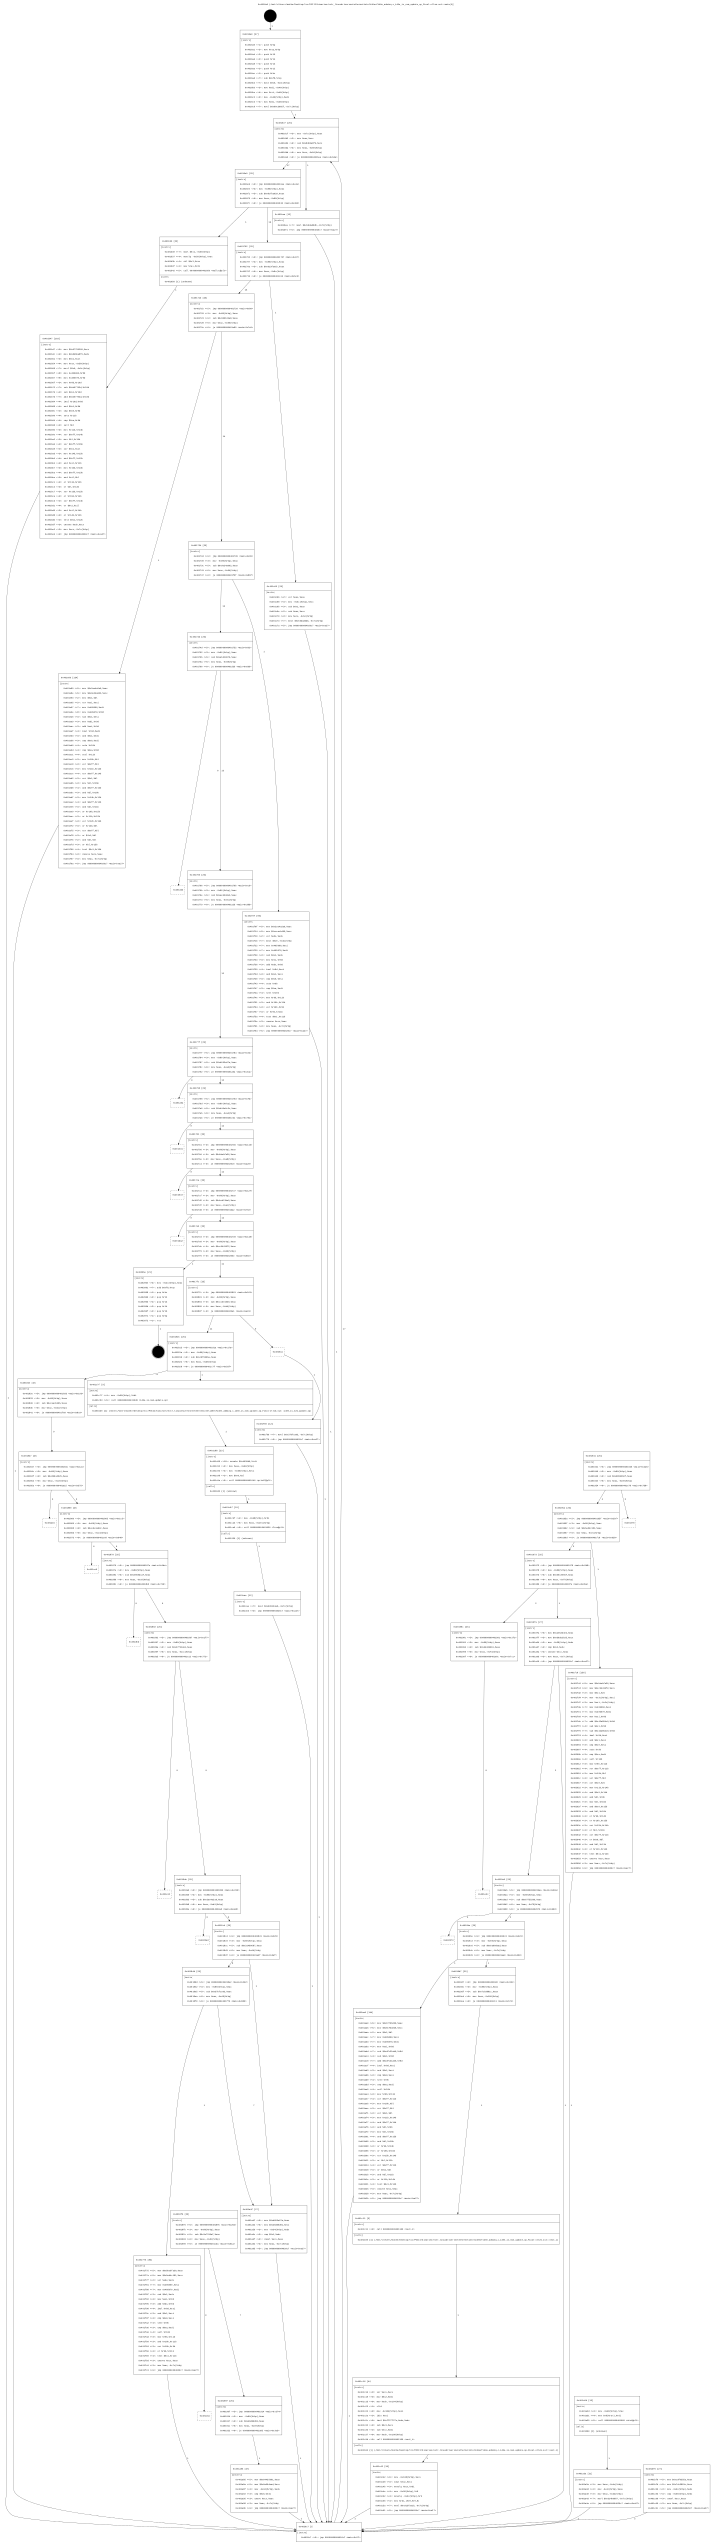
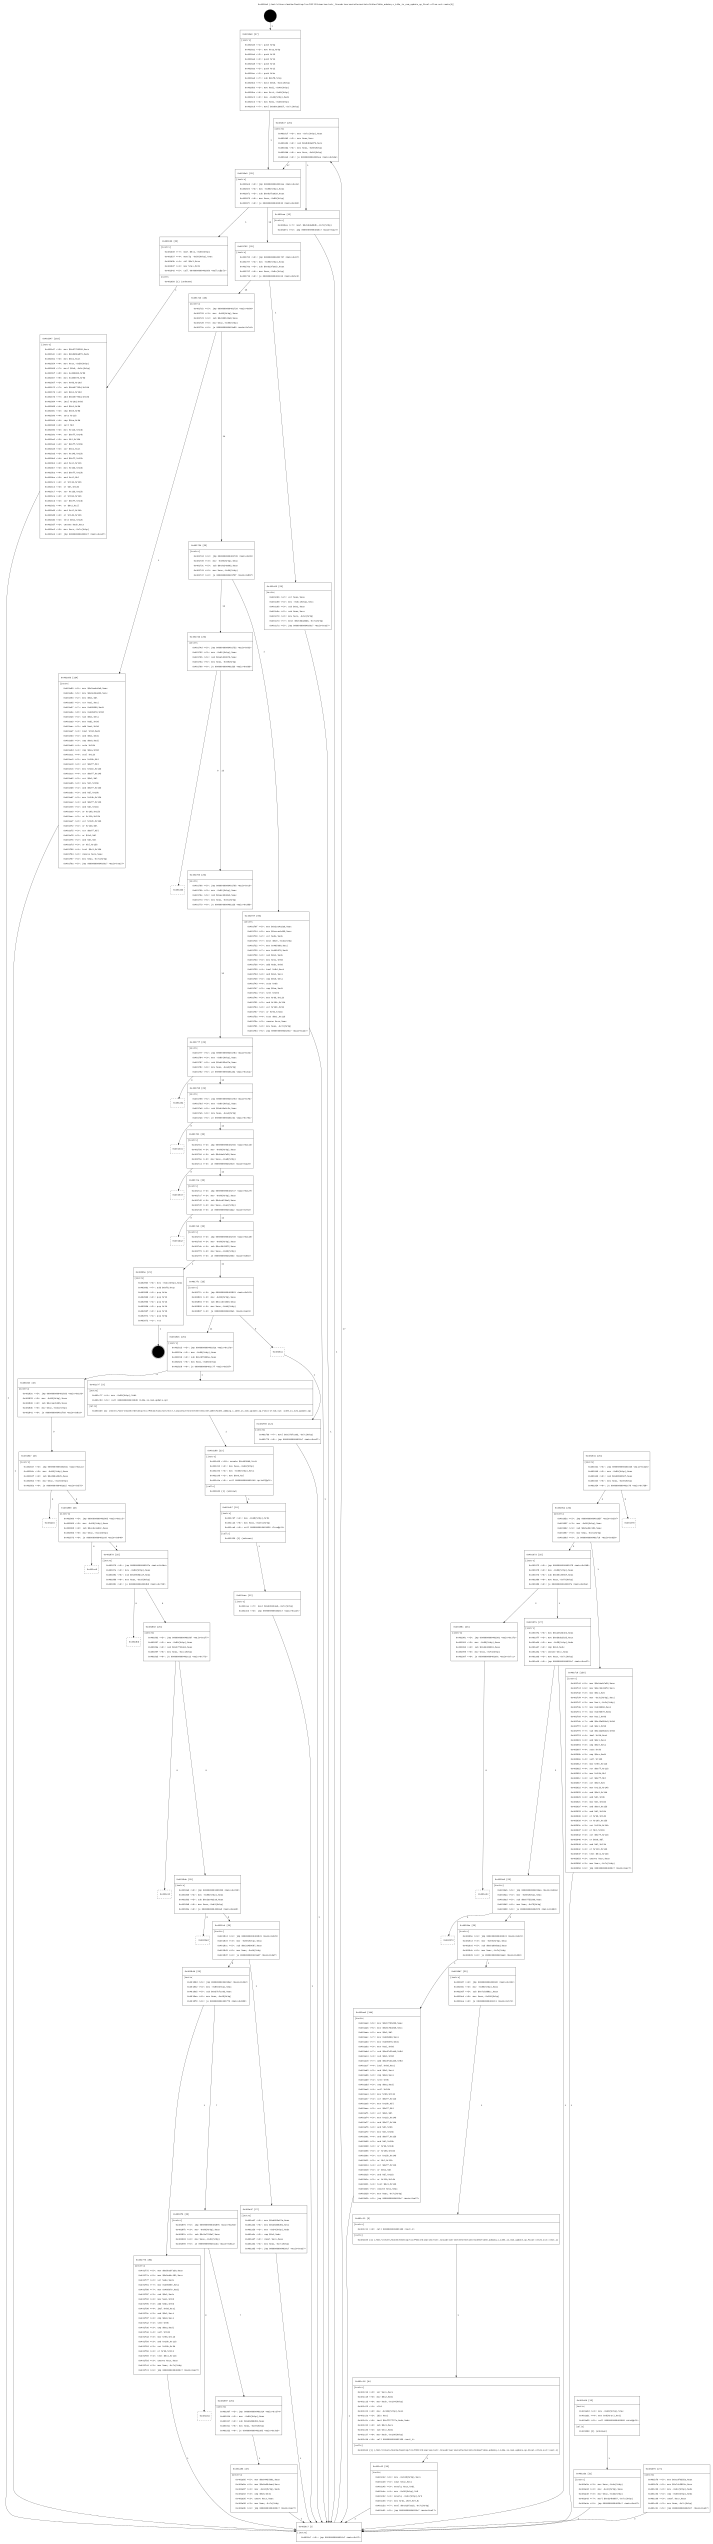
(293, 114) -> (269, 139)
(230, 2106) -> (210, 2107)
